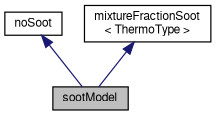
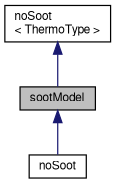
(148, 24) -> (58, 24)
(66, 66) -> (58, 139)
